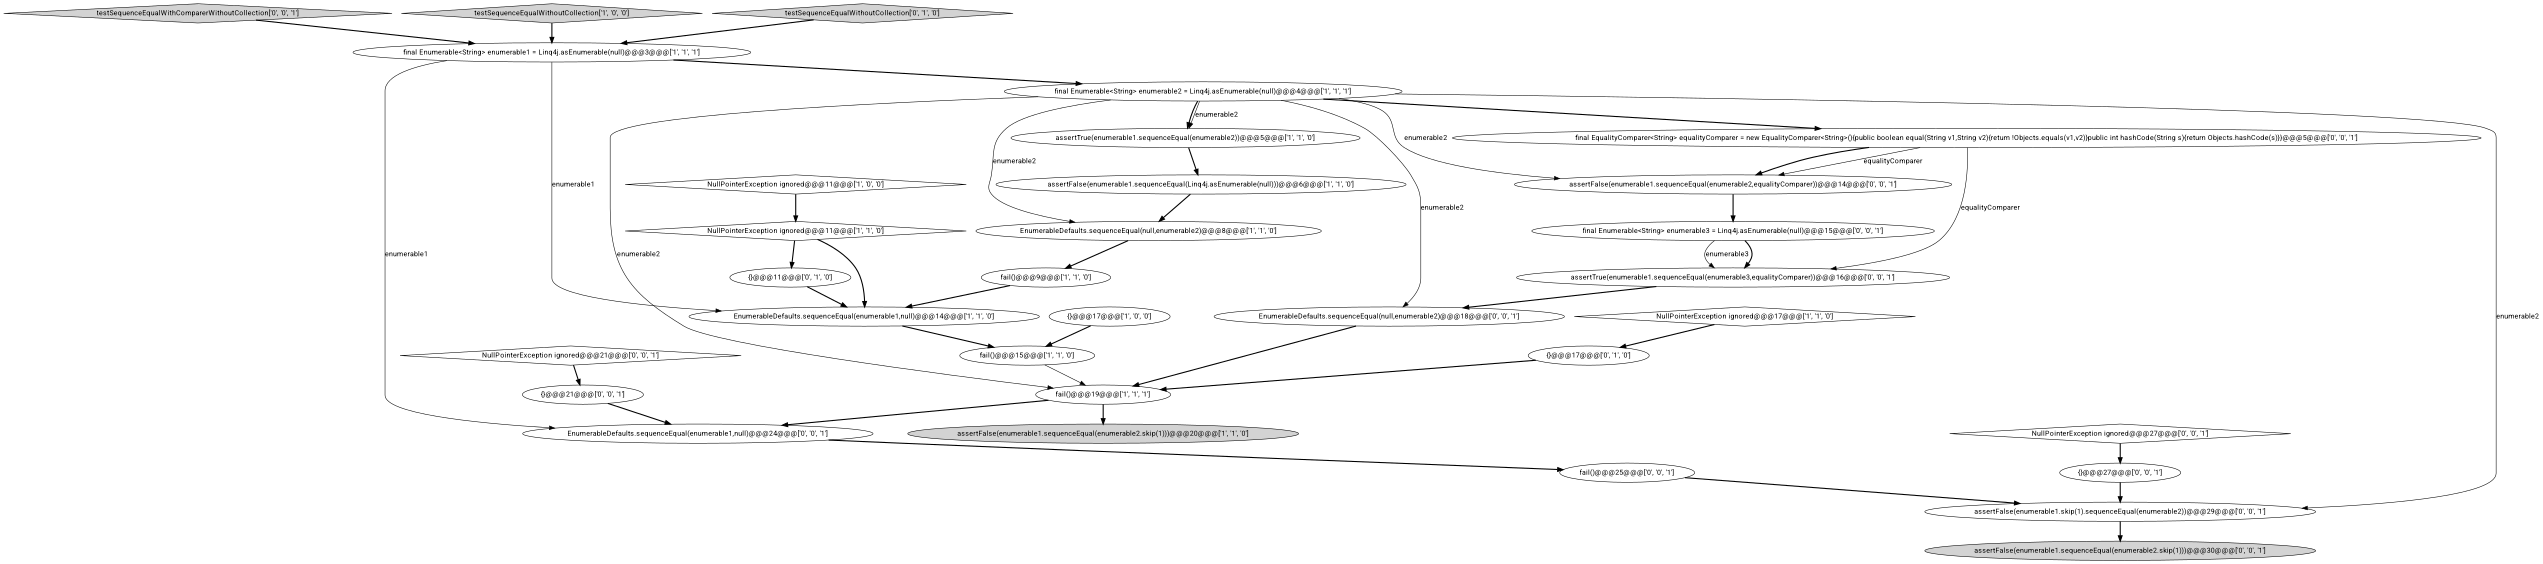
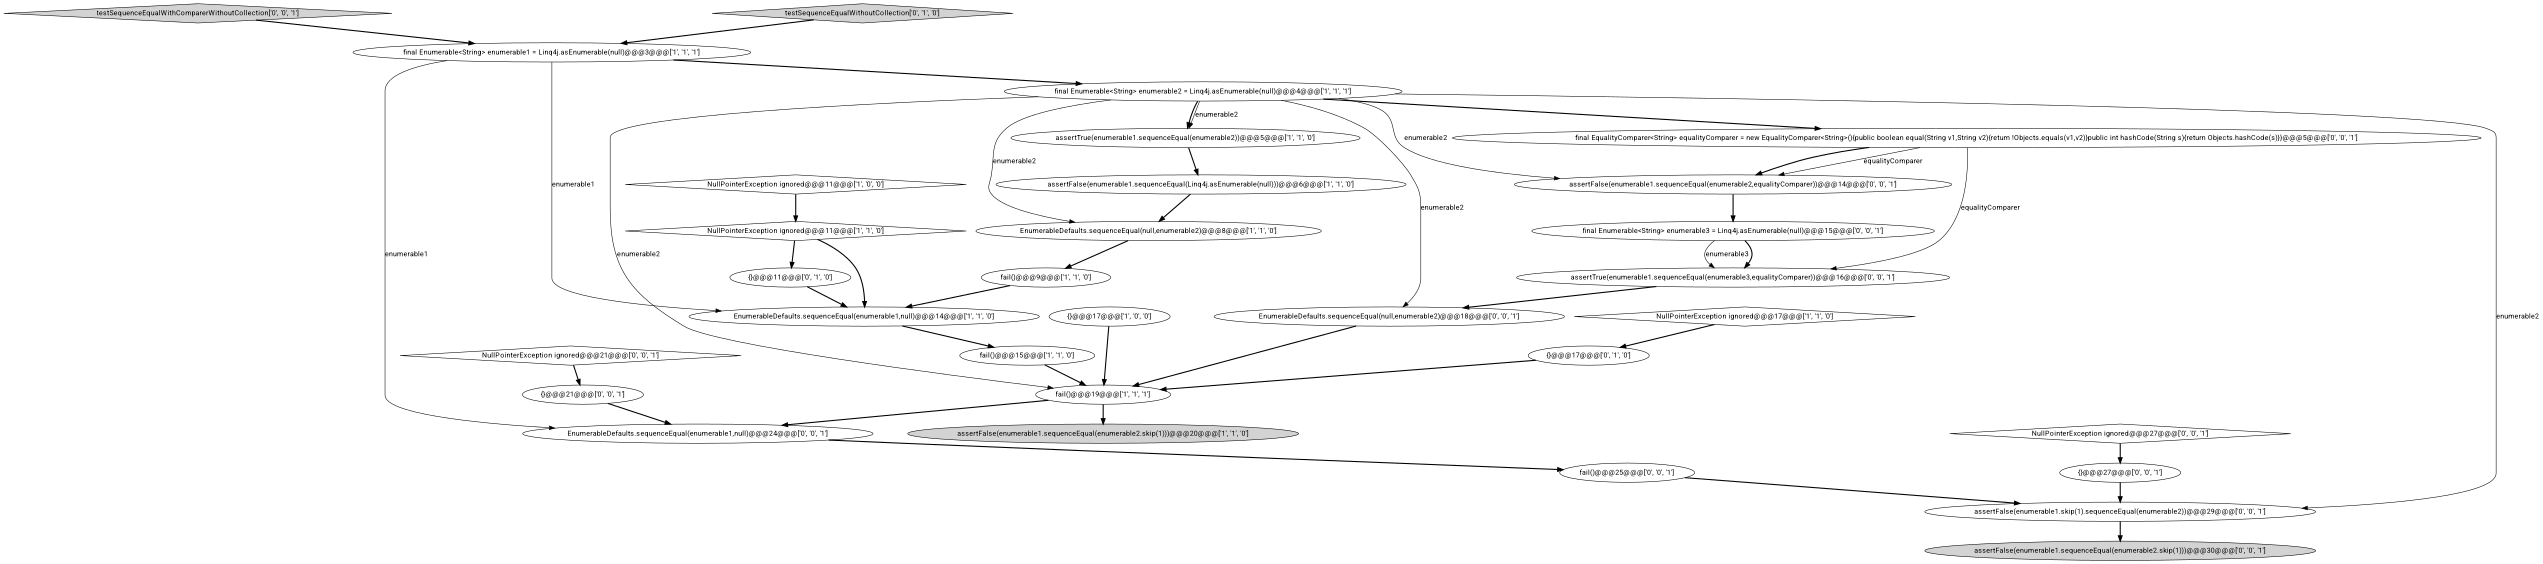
(552, 13) -> none
(1071, 335) -> (1107, 353)
(1063, 374) -> (1063, 374)
